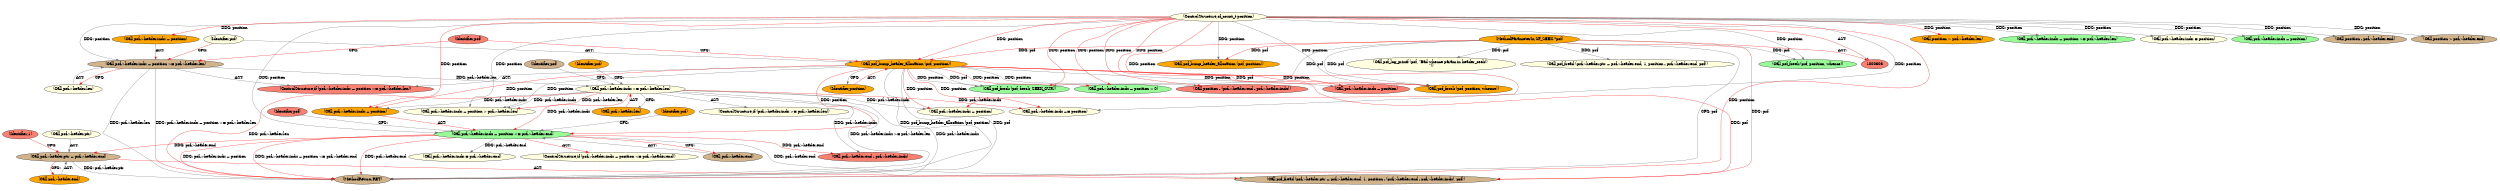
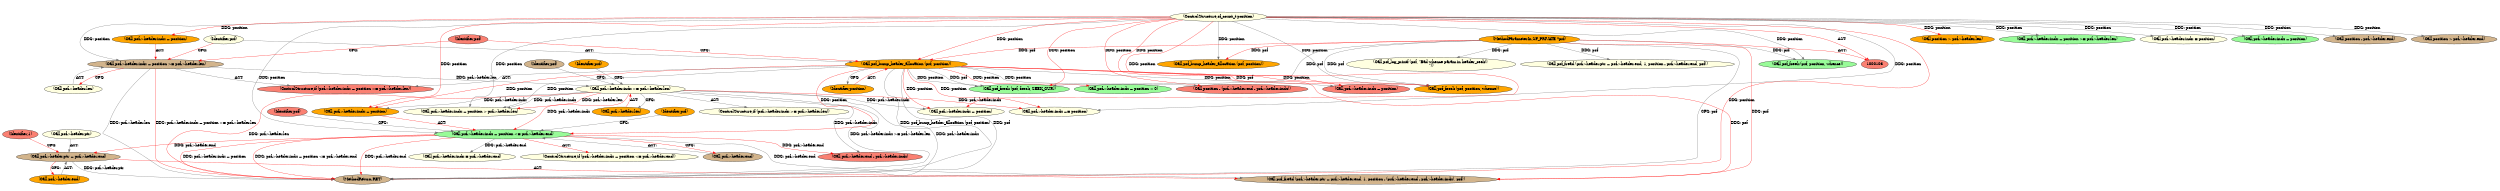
(1098, 37) -> none
(1529, 39) -> (1529, 39)
(1875, 64) -> (1875, 64)
